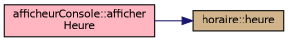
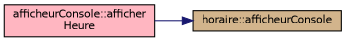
(238, 21) -> (267, 21)
